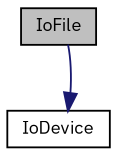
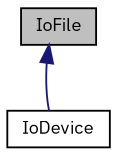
(71, 69) -> (46, 87)
